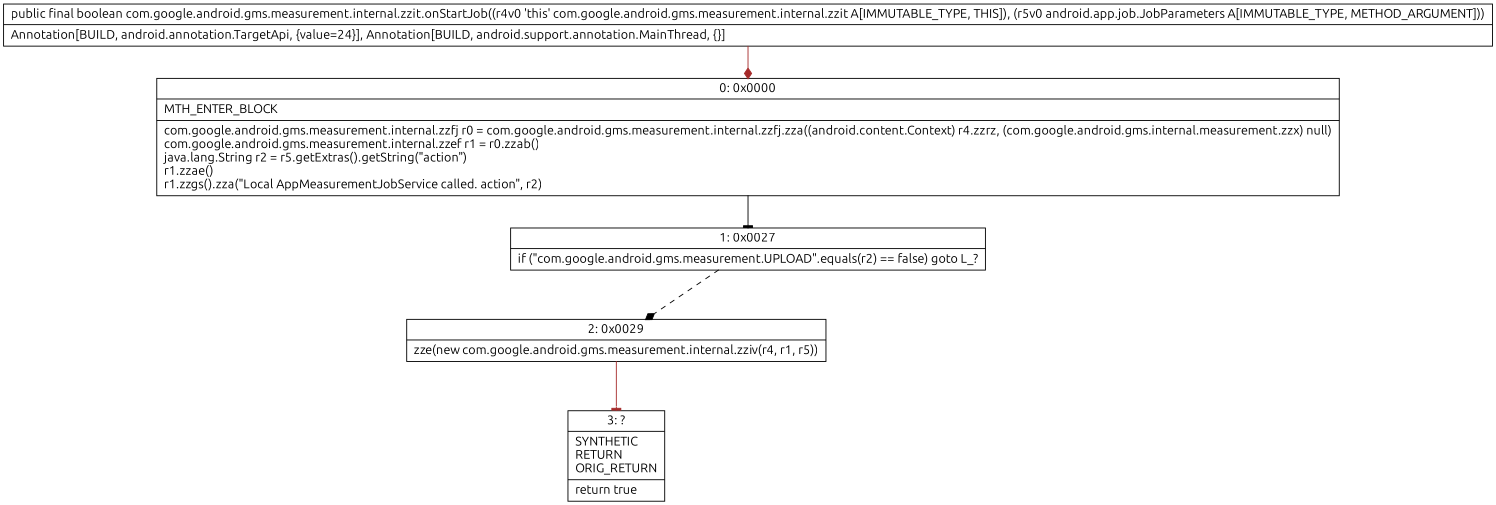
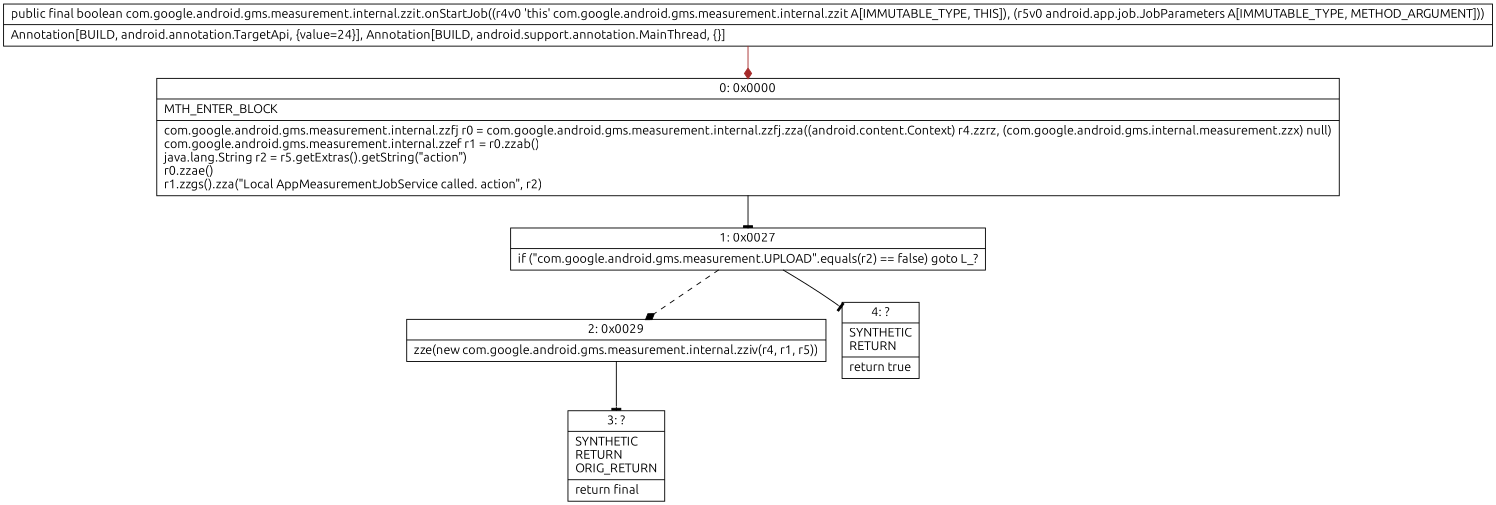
(189, 171) -> (189, 171)
none -> (881, 340)
(616, 384) -> (616, 384)
(606, 490) -> (607, 490)
